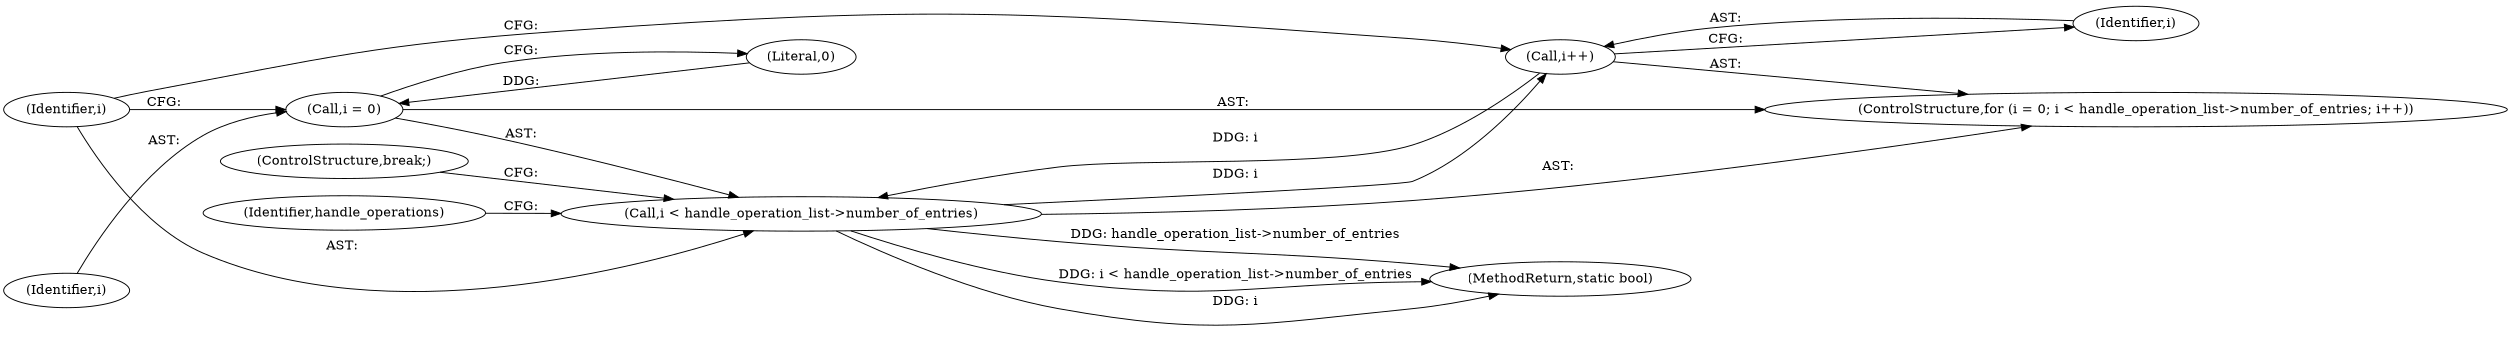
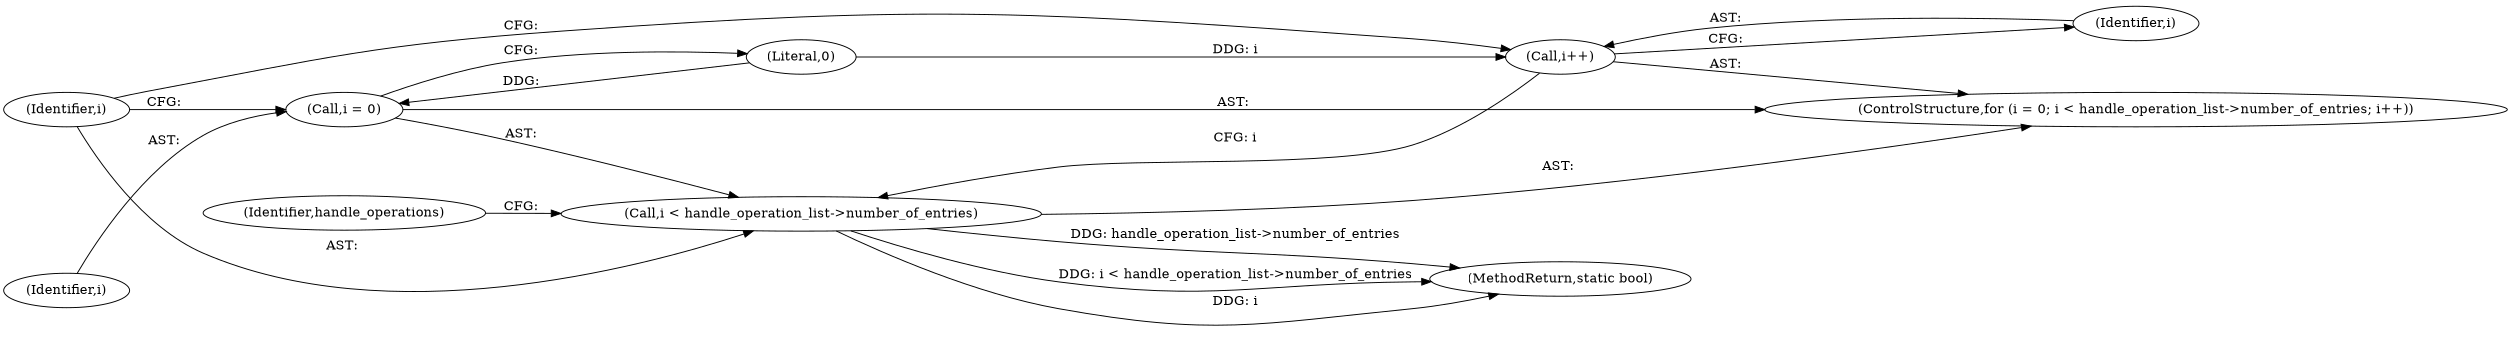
(1236, 138) -> (1236, 138)
(344, 161) -> none
(1290, 190) -> (1176, 57)
